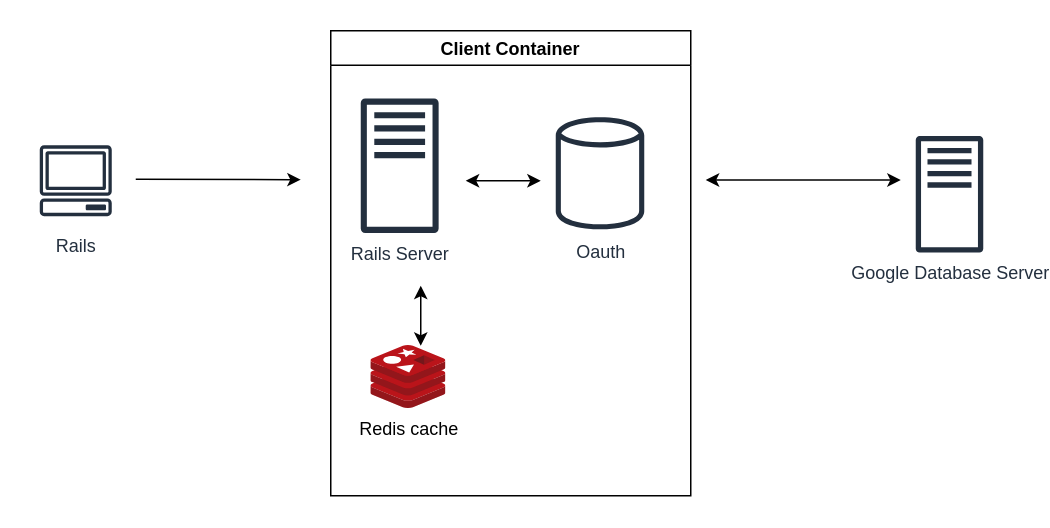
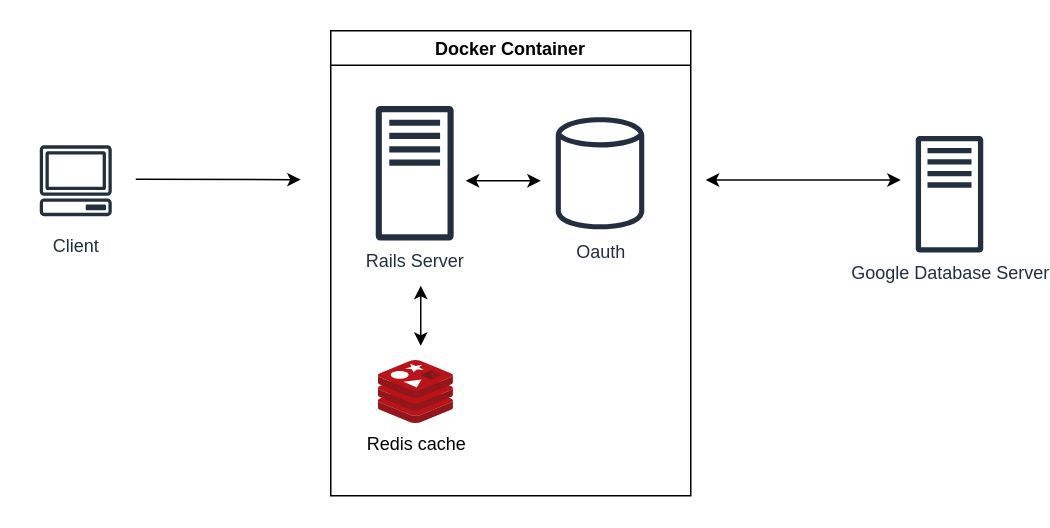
(510, 49) -> (510, 49)
(400, 166) -> (415, 173)
(77, 247) -> (77, 247)
(409, 377) -> (416, 392)
